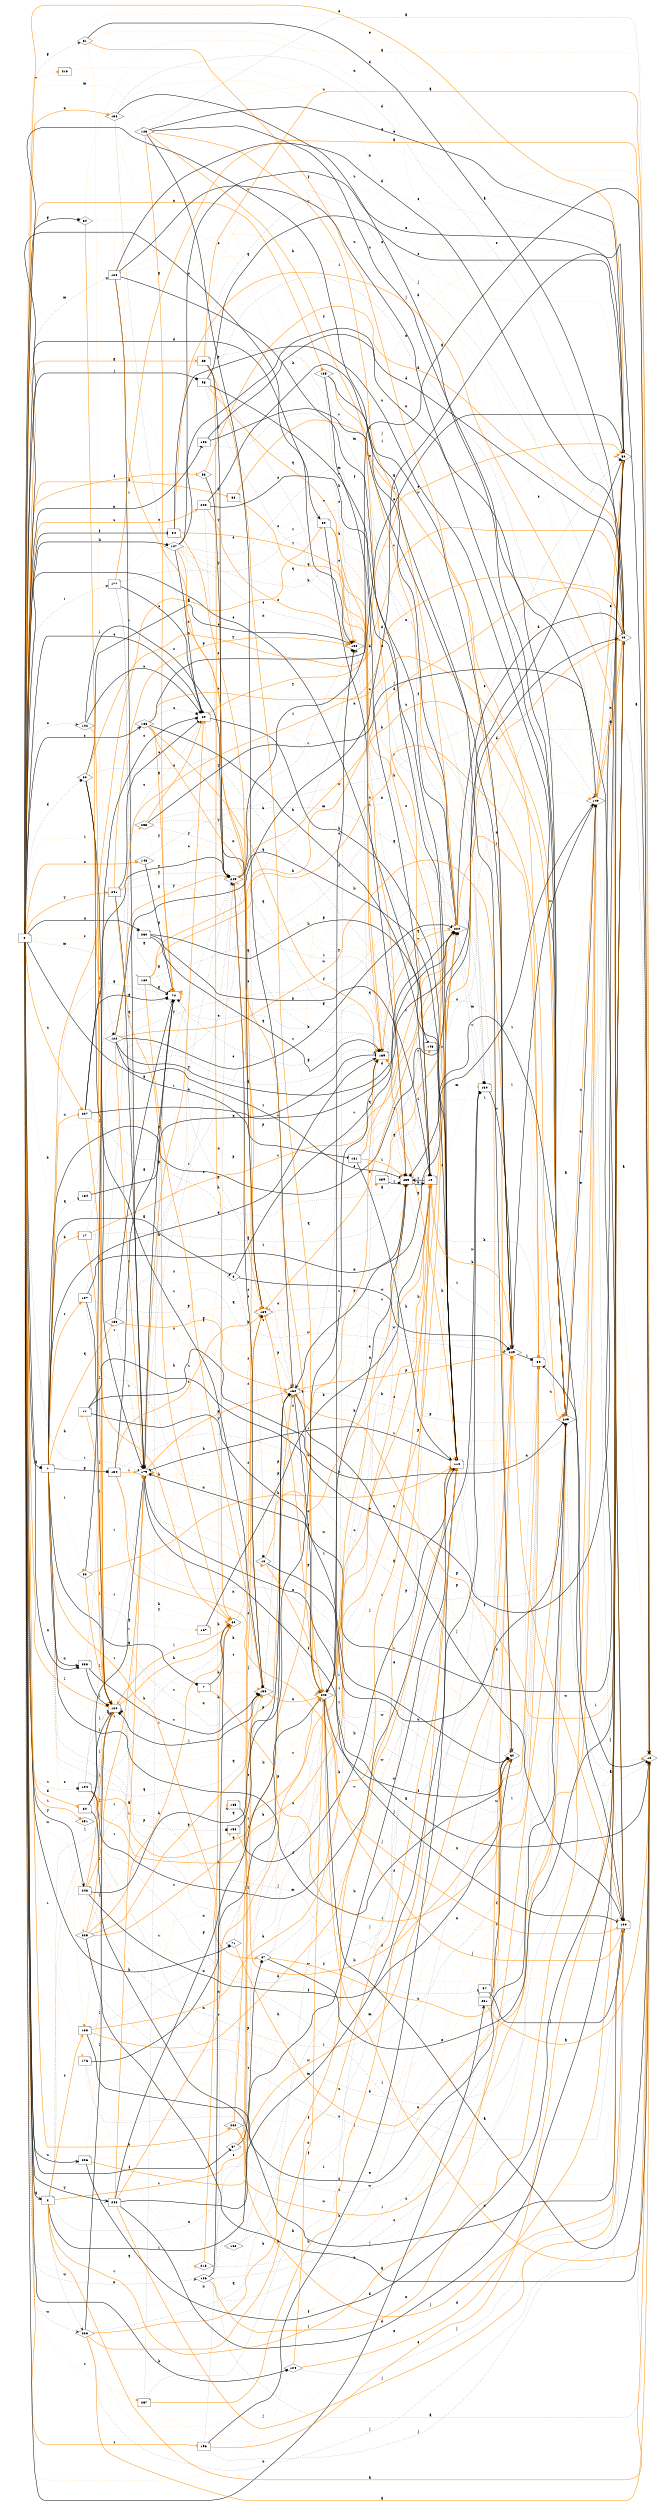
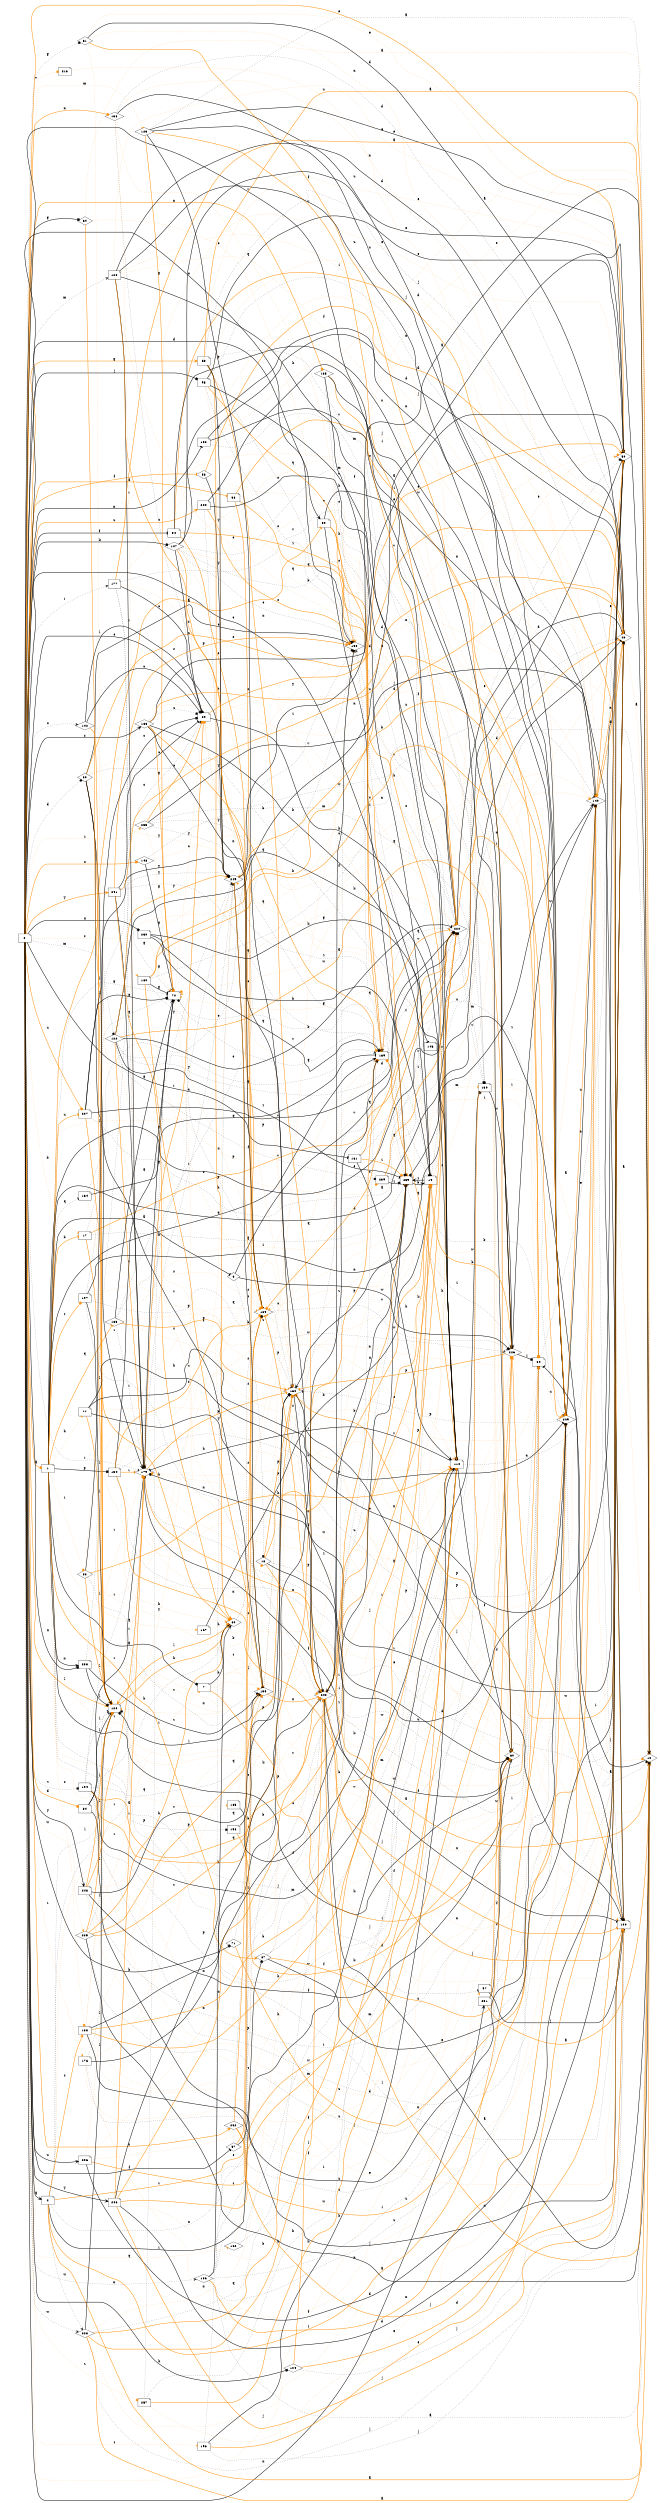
(26, 477) -> (26, 477)
none -> (493, 603)
(234, 637) -> (234, 637)
none -> (588, 680)
(389, 730) -> none
none -> (249, 844)
(339, 950) -> (339, 950)
(458, 958) -> (458, 958)
(491, 1076) -> (227, 1139)
(59, 1113) -> (59, 1113)
(417, 1115) -> (412, 1111)
none -> (392, 1189)
(27, 1206) -> (27, 1206)
(287, 1266) -> (287, 1266)
(247, 1285) -> (247, 1285)
(512, 1353) -> (512, 1353)
none -> (616, 1423)
(368, 1450) -> none
(272, 1509) -> (272, 1509)
(478, 1603) -> (478, 1603)
(345, 1632) -> (345, 1632)
(440, 1735) -> (440, 1735)
(350, 1754) -> (350, 1754)
(382, 1760) -> (382, 1760)
(28, 1771) -> (28, 1771)
(249, 1819) -> (249, 1819)
(85, 1822) -> none
(166, 1928) -> (162, 1863)
(220, 2032) -> (249, 1960)
(309, 2143) -> (309, 2143)
(204, 2266) -> none
